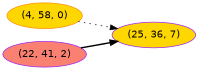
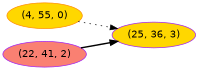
(45, 16) -> (45, 16)
(154, 35) -> (154, 35)
